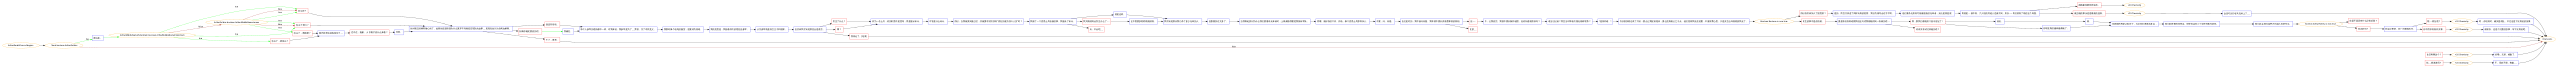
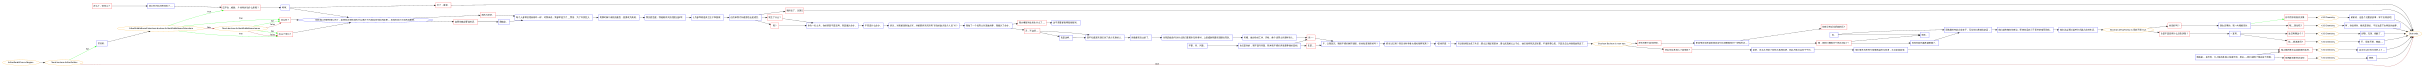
(1957, 13) -> (2093, 50)
(1091, 17) -> (1049, 34)
(1160, 21) -> (1064, 32)
(1372, 21) -> (1301, 38)
(2044, 21) -> (1878, 35)
(237, 22) -> (241, 29)
(2321, 24) -> (2129, 30)
(461, 29) -> (366, 20)
(2419, 29) -> (2267, 21)
(552, 32) -> (487, 22)
(302, 33) -> none
none -> (2235, 34)
(513, 35) -> (362, 6)
(110, 37) -> (128, 37)
(221, 41) -> (195, 17)
none -> (1318, 45)
none -> (2372, 58)
